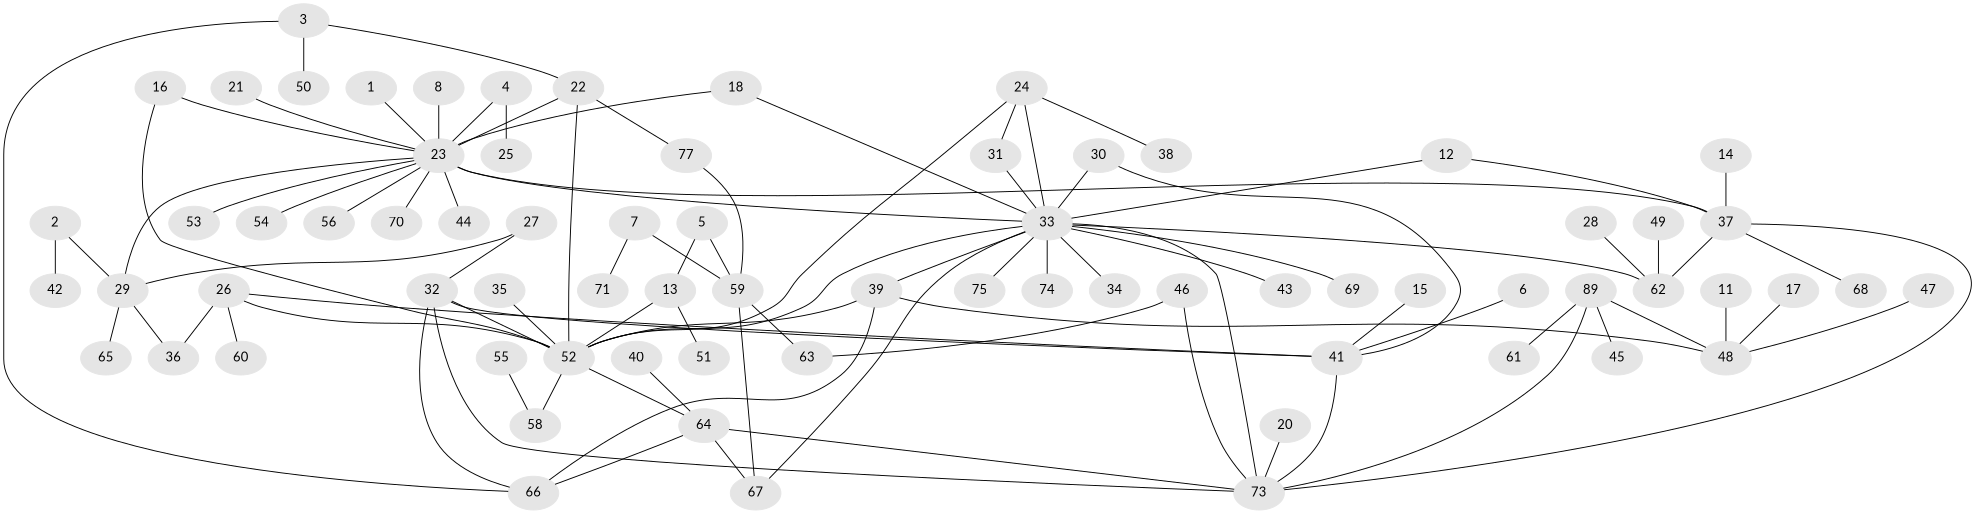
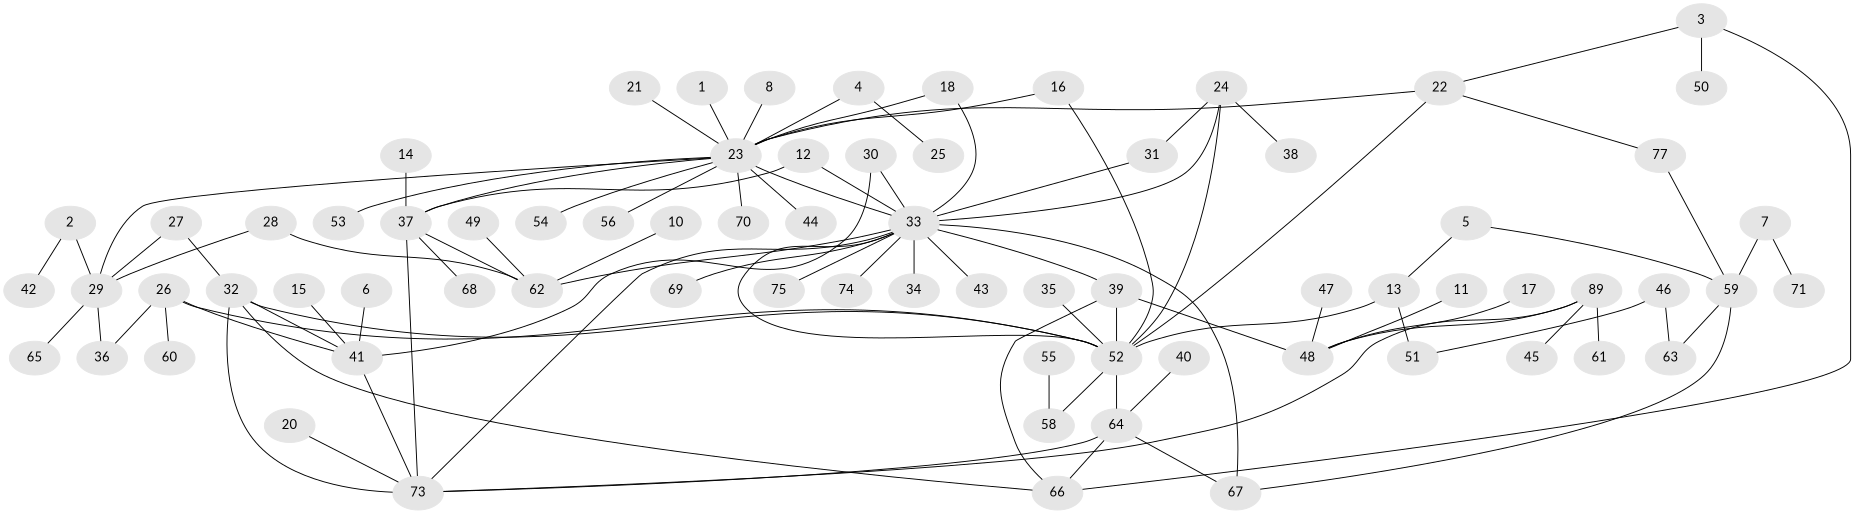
none -> (676, 223)
none -> (182, 254)
(1203, 398) -> (1542, 330)
